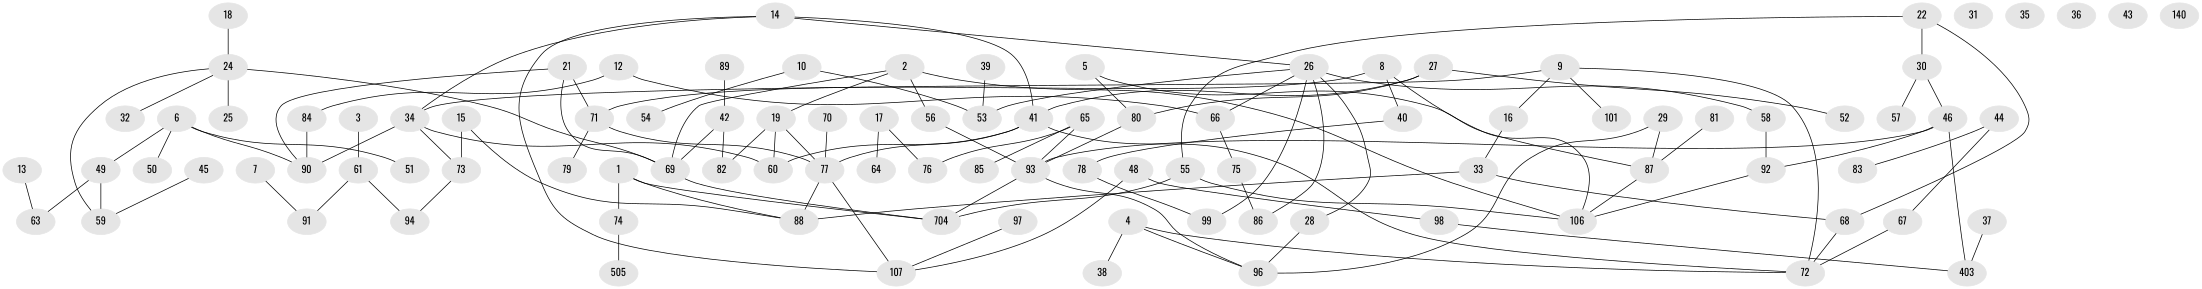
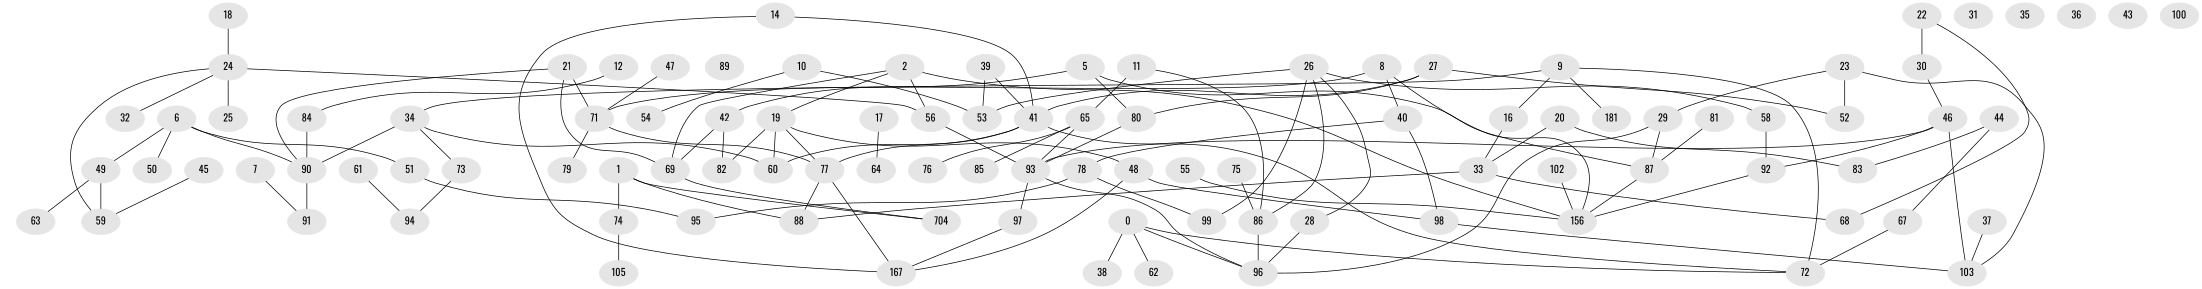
(2179, 16) -> (2179, 16)
(1510, 27) -> none
(1042, 41) -> none
(539, 48) -> none
none -> (670, 67)
none -> (1137, 67)
none -> (1845, 67)
(725, 93) -> (902, 87)
none -> (1010, 93)
(455, 99) -> (599, 86)
(358, 119) -> none
(461, 119) -> none
(828, 119) -> none
(1215, 119) -> none
none -> (1560, 119)
(1612, 119) -> (1612, 119)
(1896, 119) -> none
(899, 140) -> none
none -> (988, 143)
none -> (1426, 169)
(22, 170) -> none
none -> (1557, 170)
(333, 196) -> (307, 196)
(986, 196) -> (1024, 195)
(1012, 205) -> none
none -> (696, 222)
(1128, 222) -> (1128, 222)
(1577, 222) -> (1577, 222)
(1825, 247) -> none
none -> (1258, 249)
(619, 273) -> (619, 273)
(896, 273) -> (896, 273)
none -> (1154, 273)
(1967, 273) -> (1967, 273)
